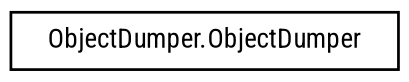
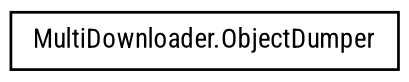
(205, 41) -> (205, 41)
